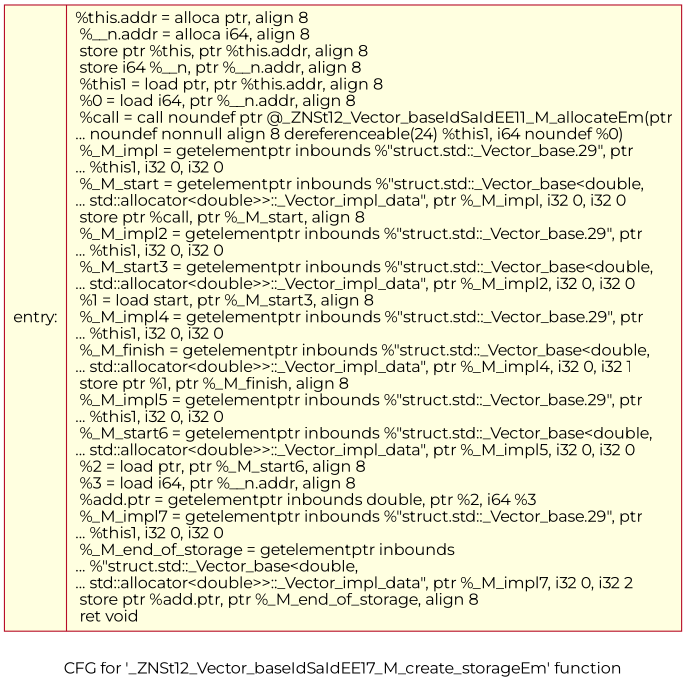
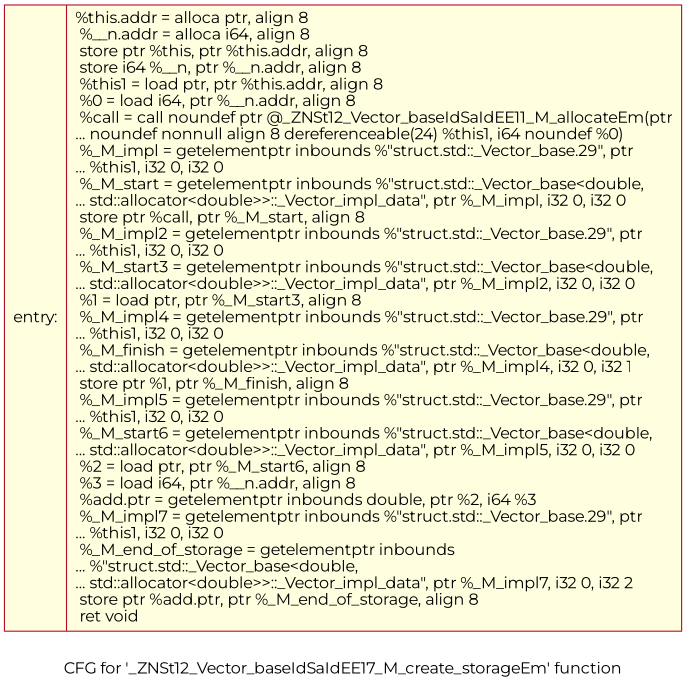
(225, 301) -> (219, 301)
